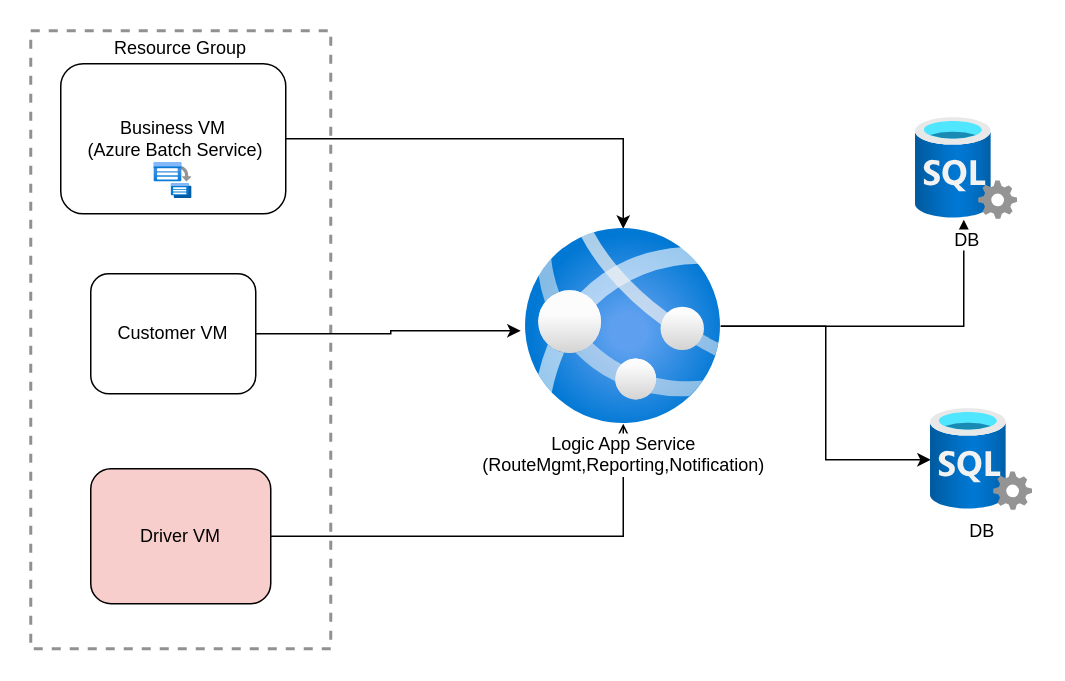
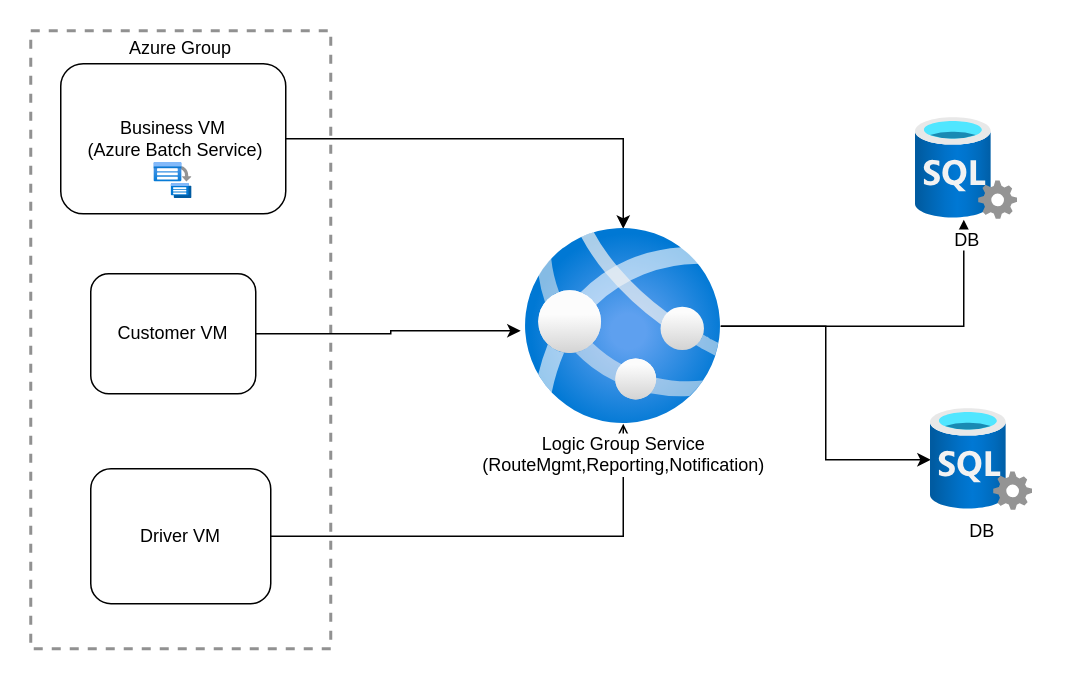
(181, 49) -> (181, 49)
(624, 456) -> (624, 456)
(181, 536) -> (181, 536)
